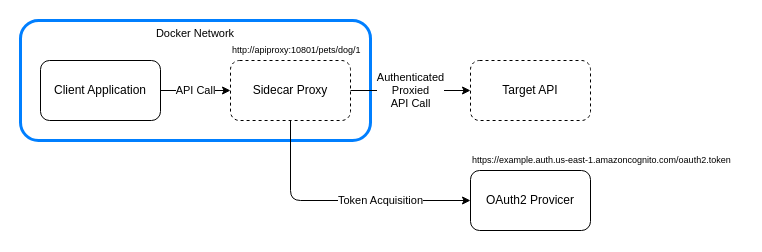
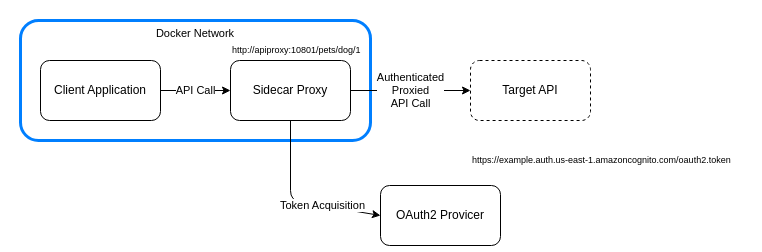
(291, 91) -> (291, 91)
(531, 201) -> (441, 216)
